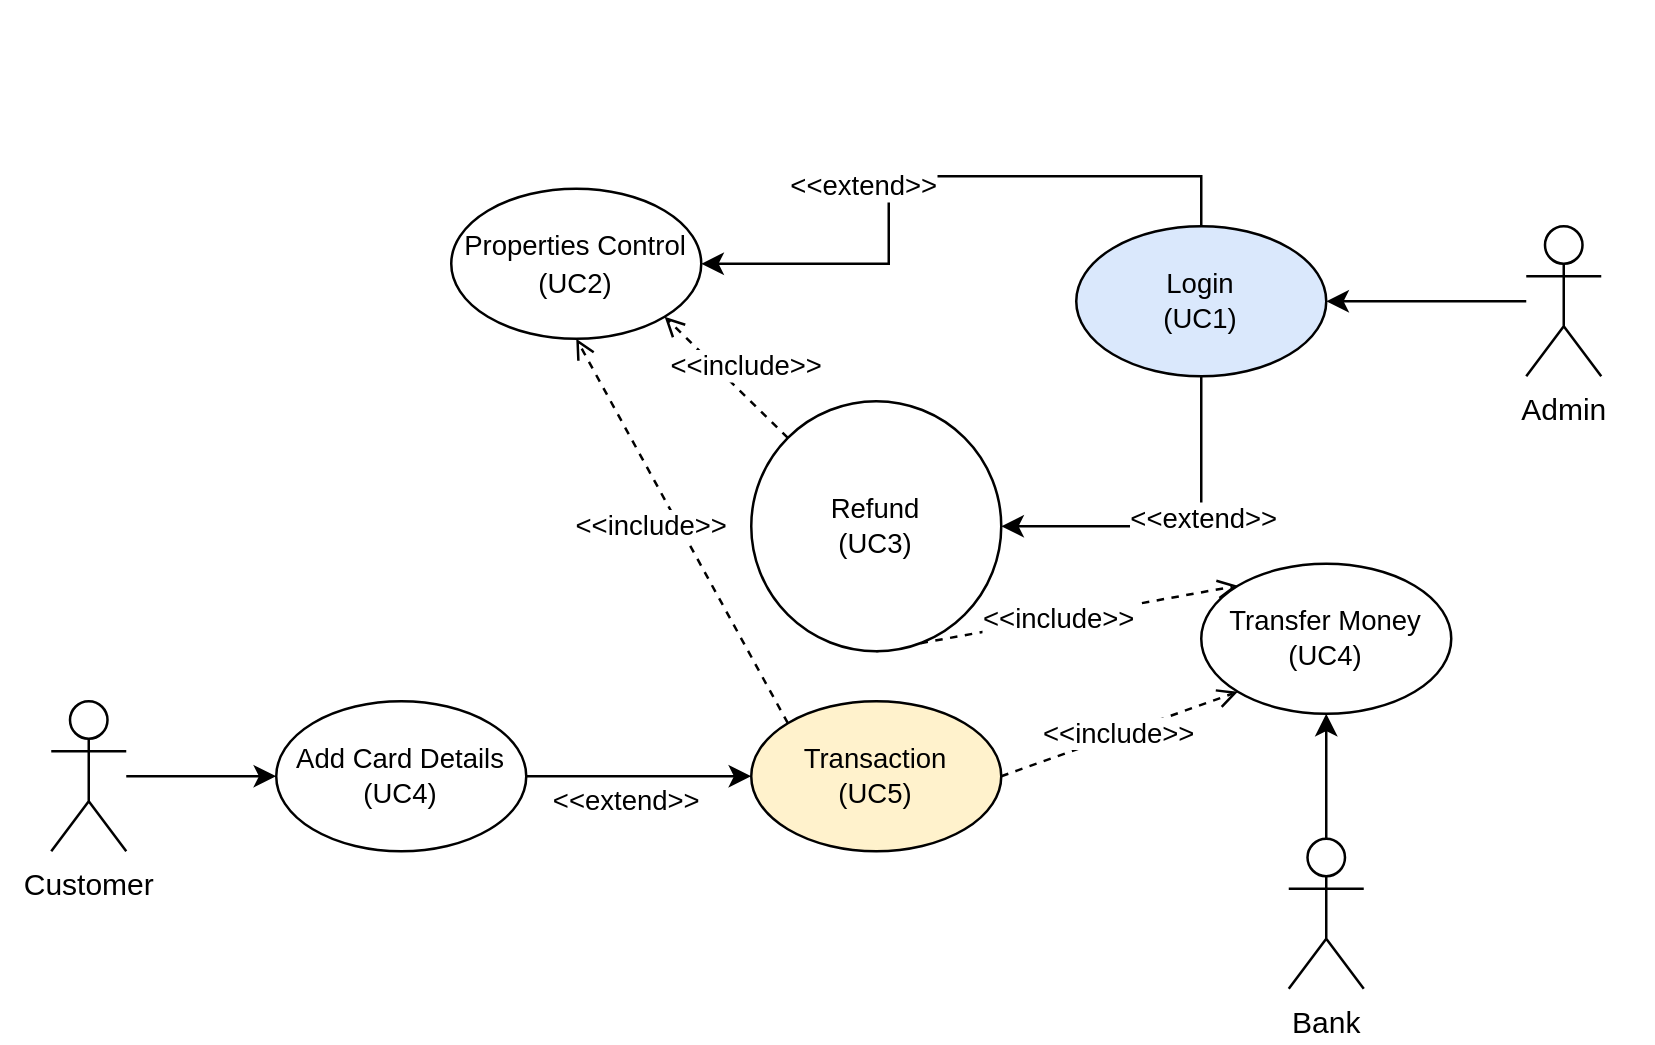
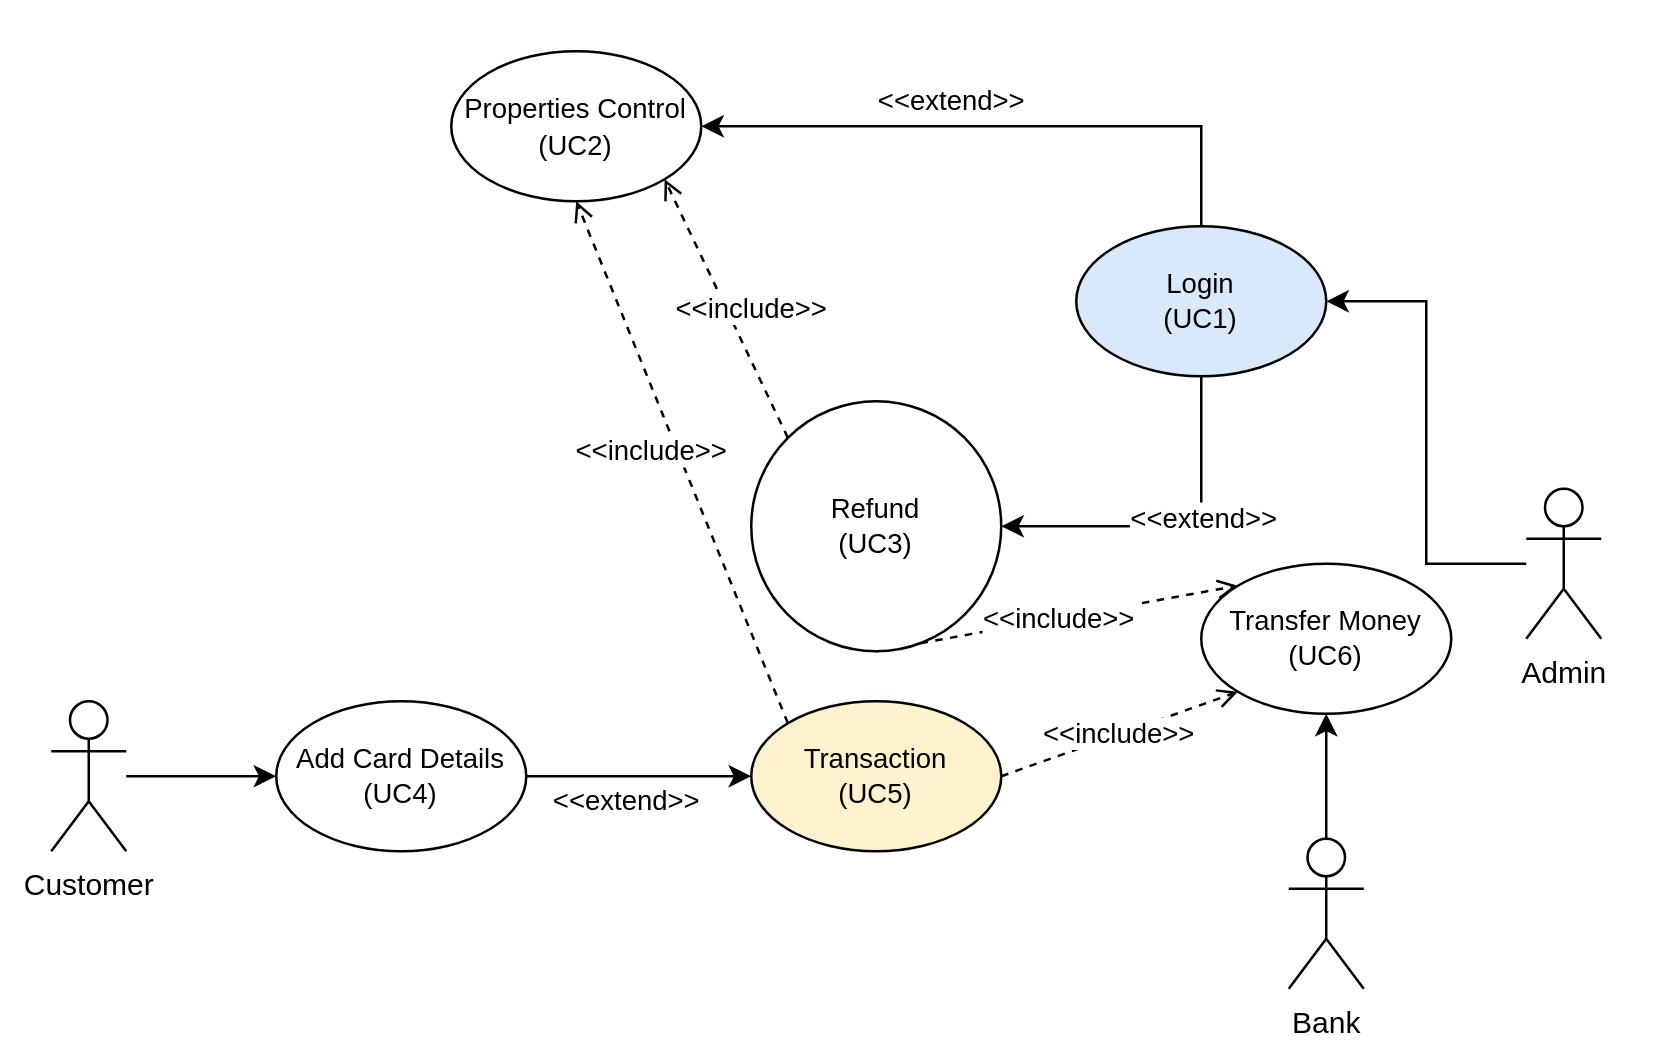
(576, 264) -> (576, 126)
(1564, 301) -> (1564, 564)
(1326, 639) -> (1326, 639)
